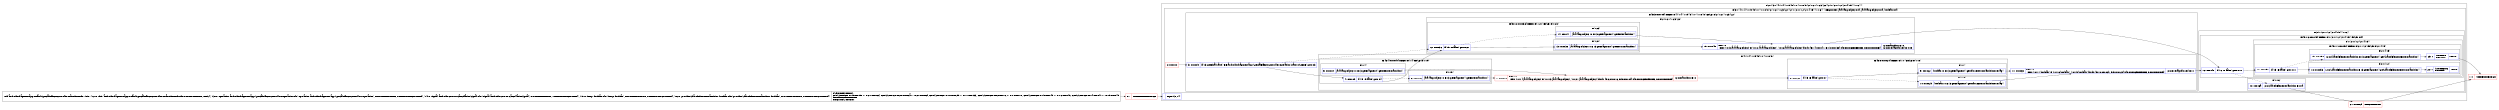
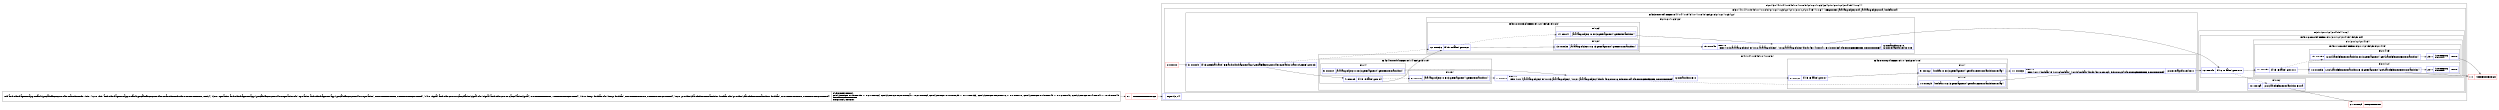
(2441, 56) -> (2442, 56)
(1596, 78) -> (1596, 78)
(1873, 80) -> (1783, 84)
(2426, 90) -> (2436, 74)
